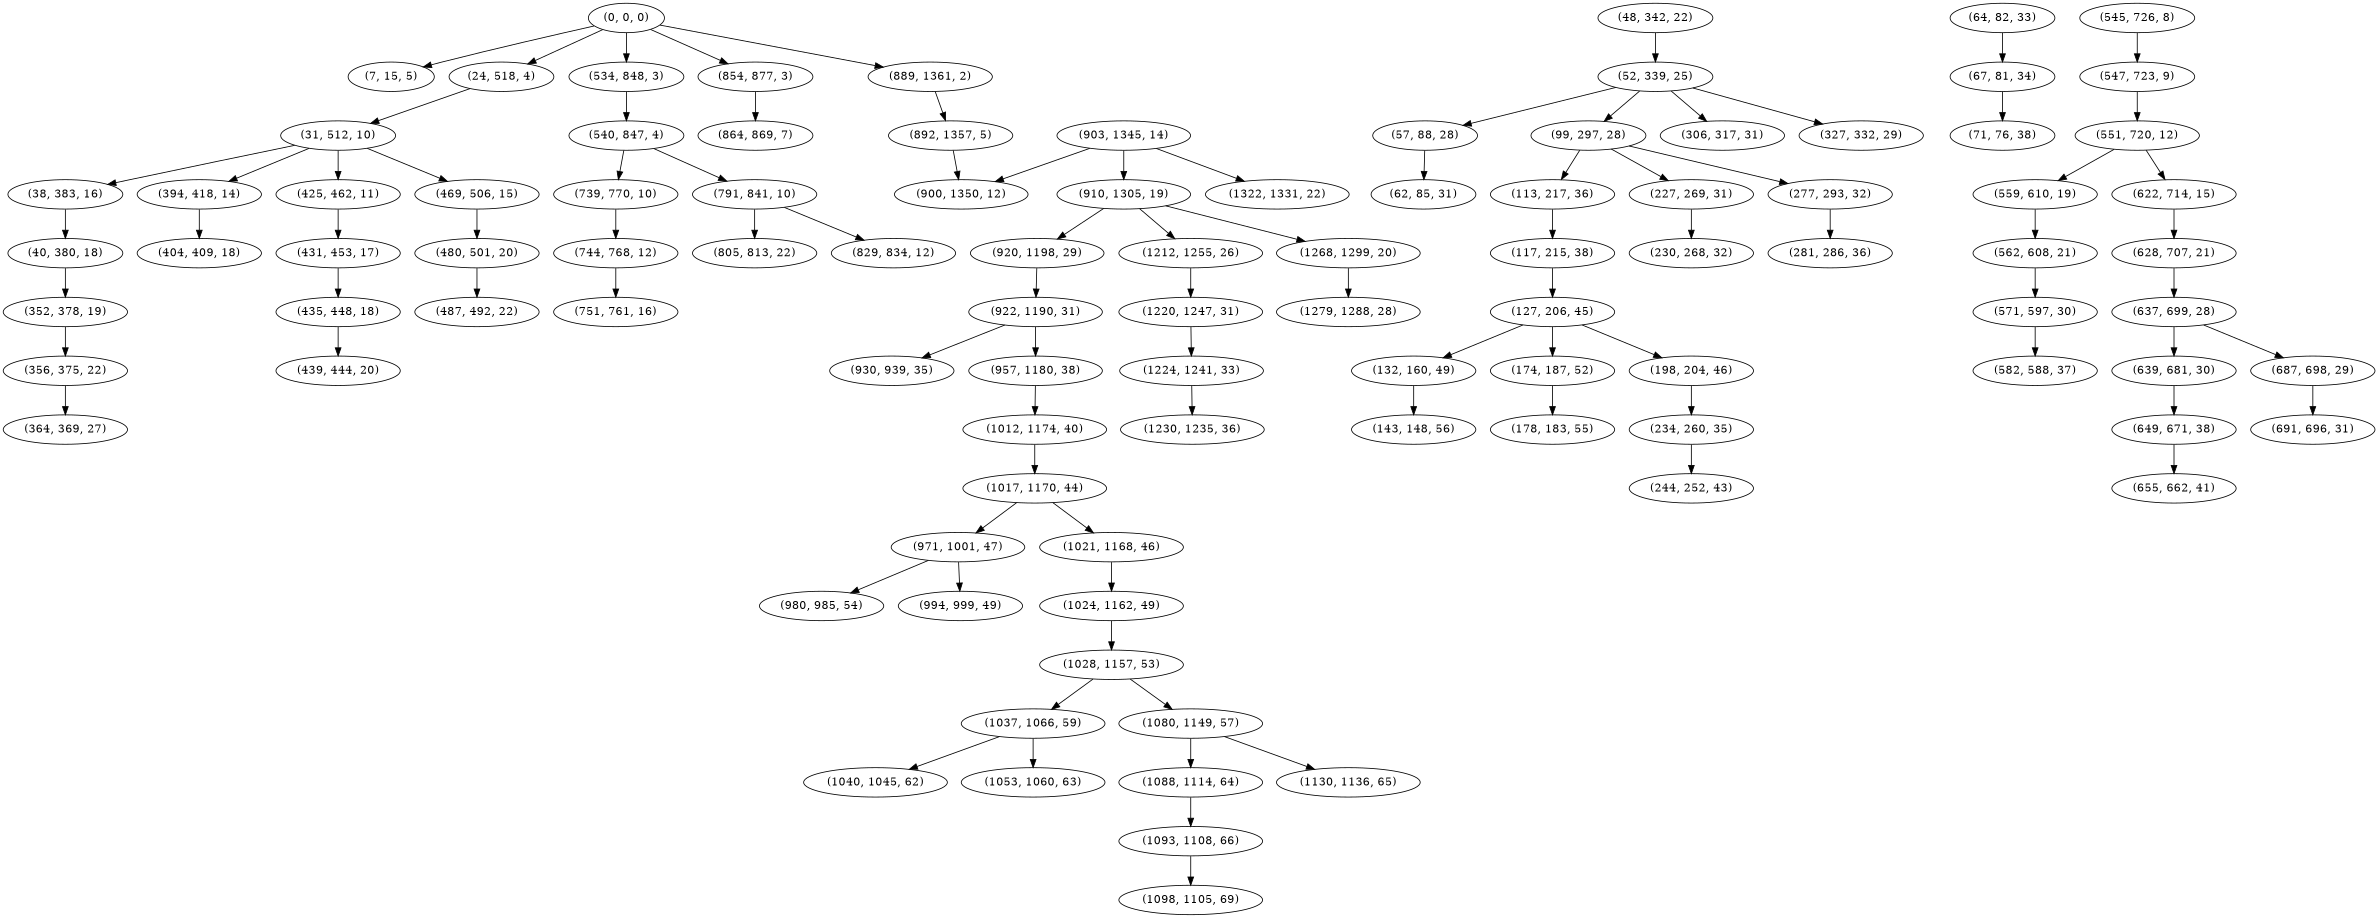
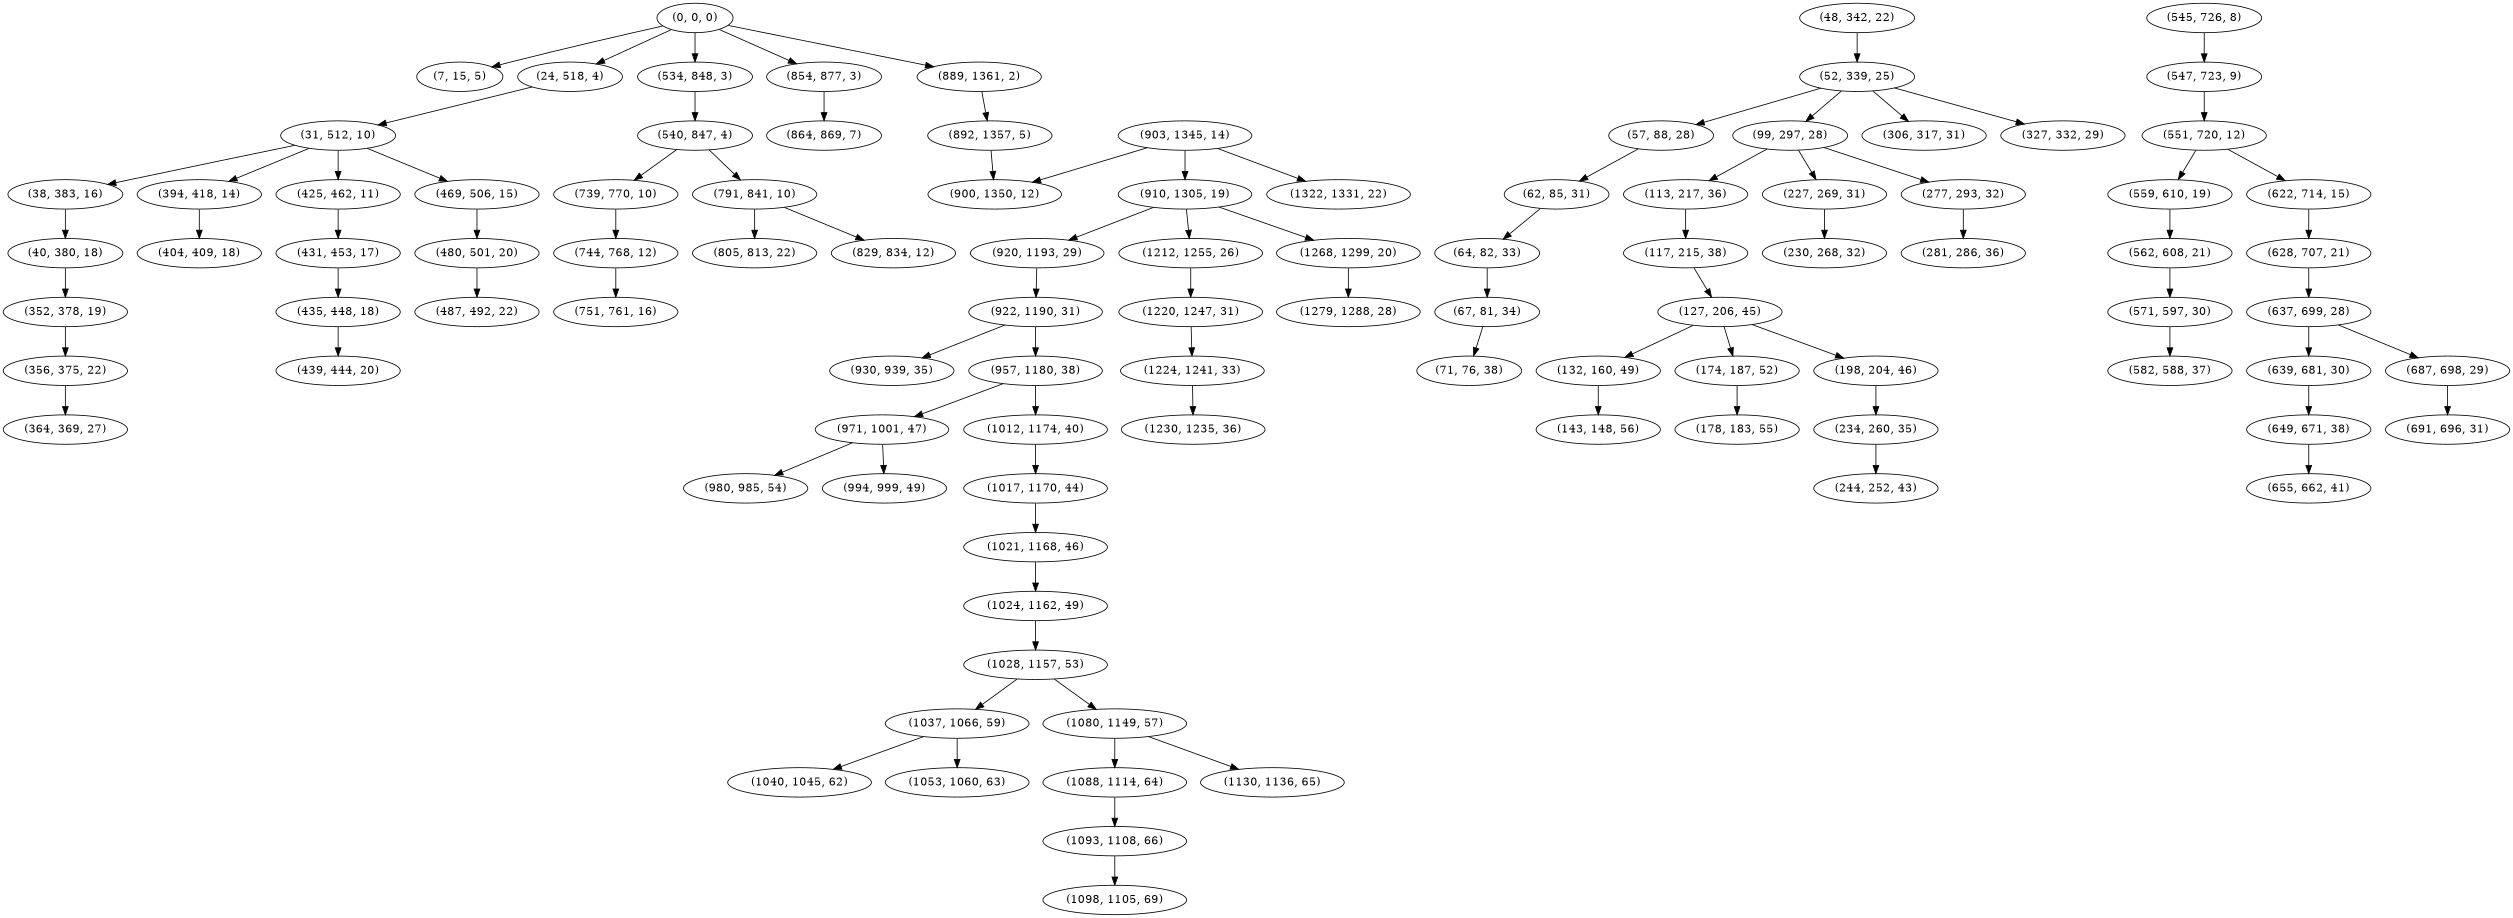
none -> (1525, 221)
(1037, 253) -> (1037, 253)
(1000, 515) -> (963, 399)
